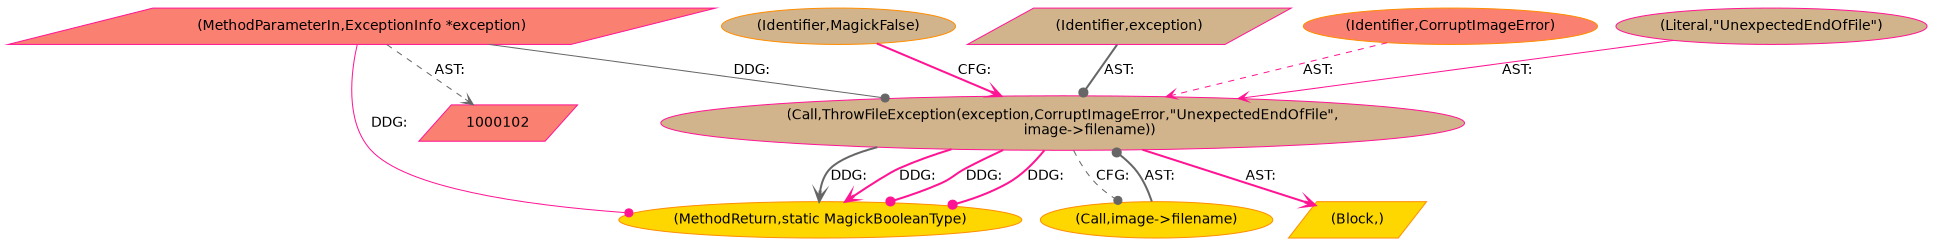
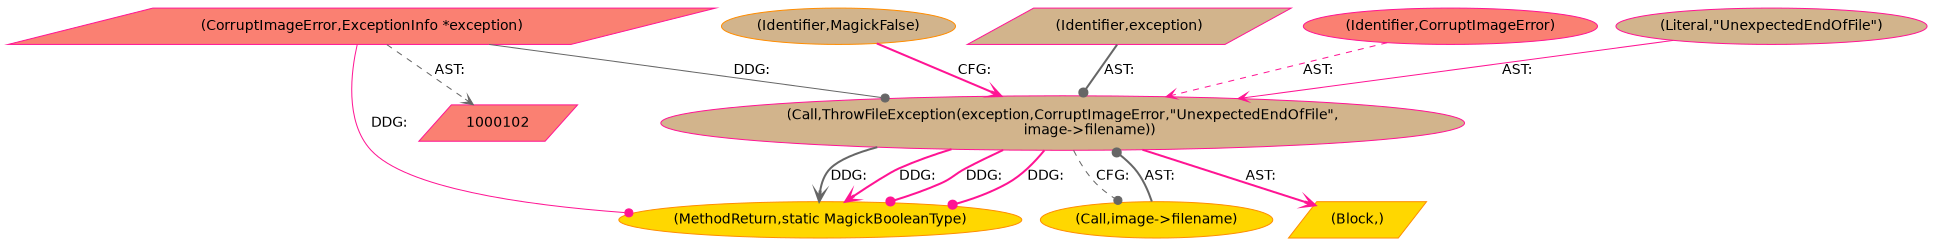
(362, 26) -> (362, 26)
(1450, 26) -> (1450, 26)
